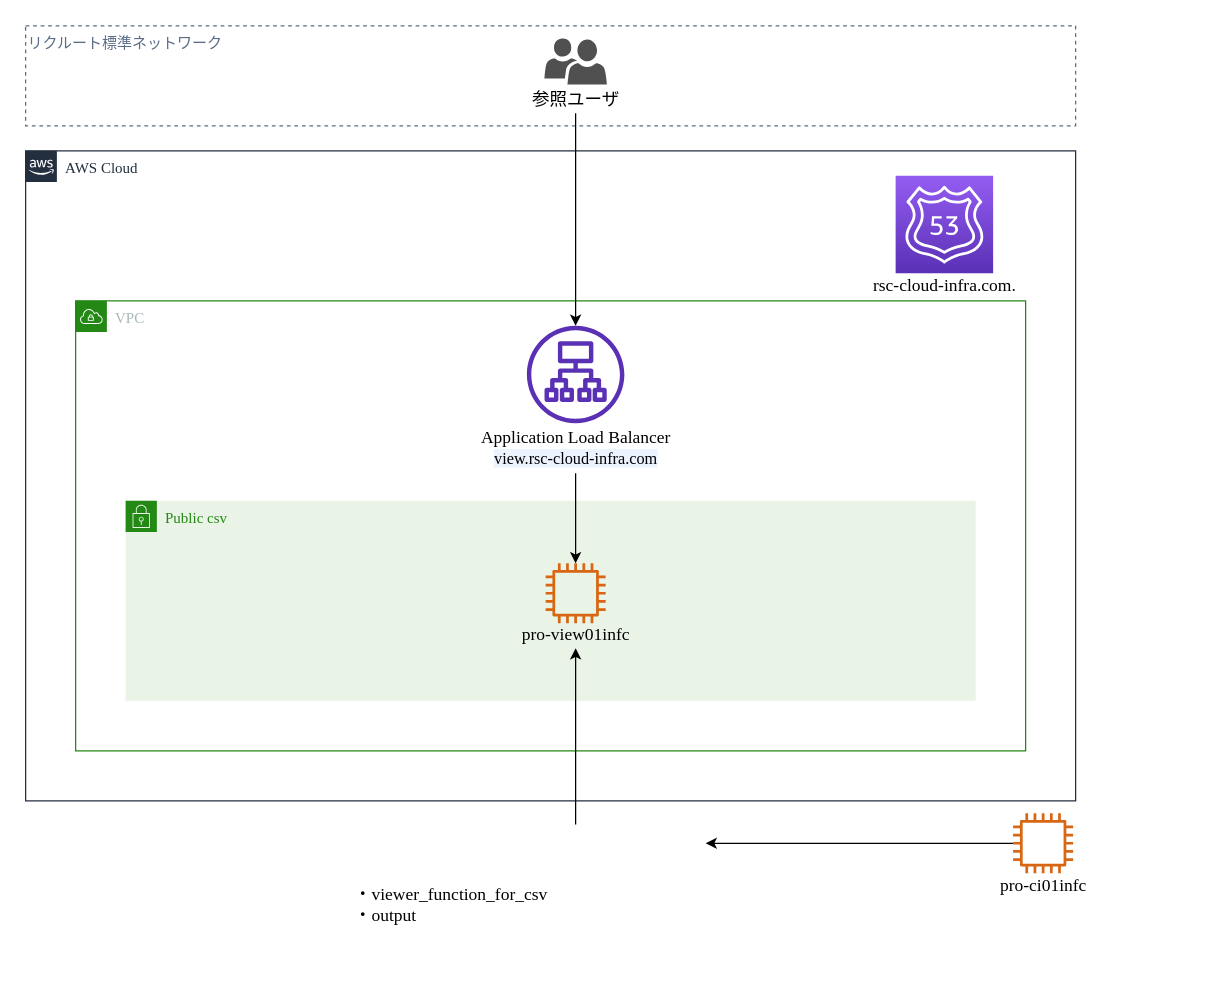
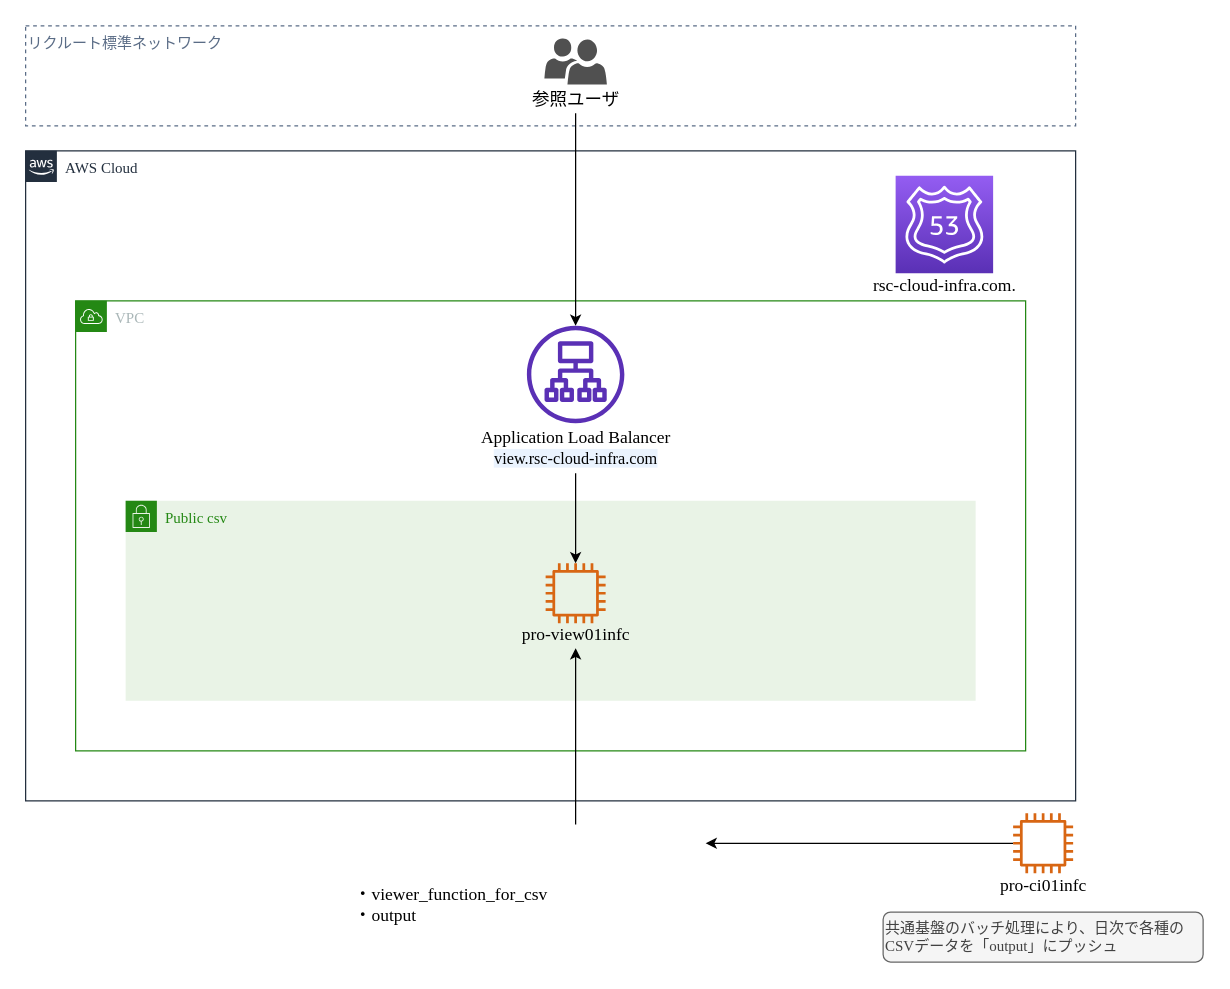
none -> (1043, 937)
